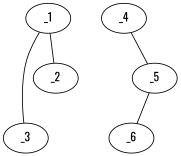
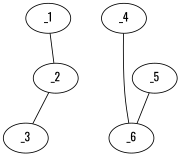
(139, 48) -> (124, 78)
(24, 76) -> (41, 108)
